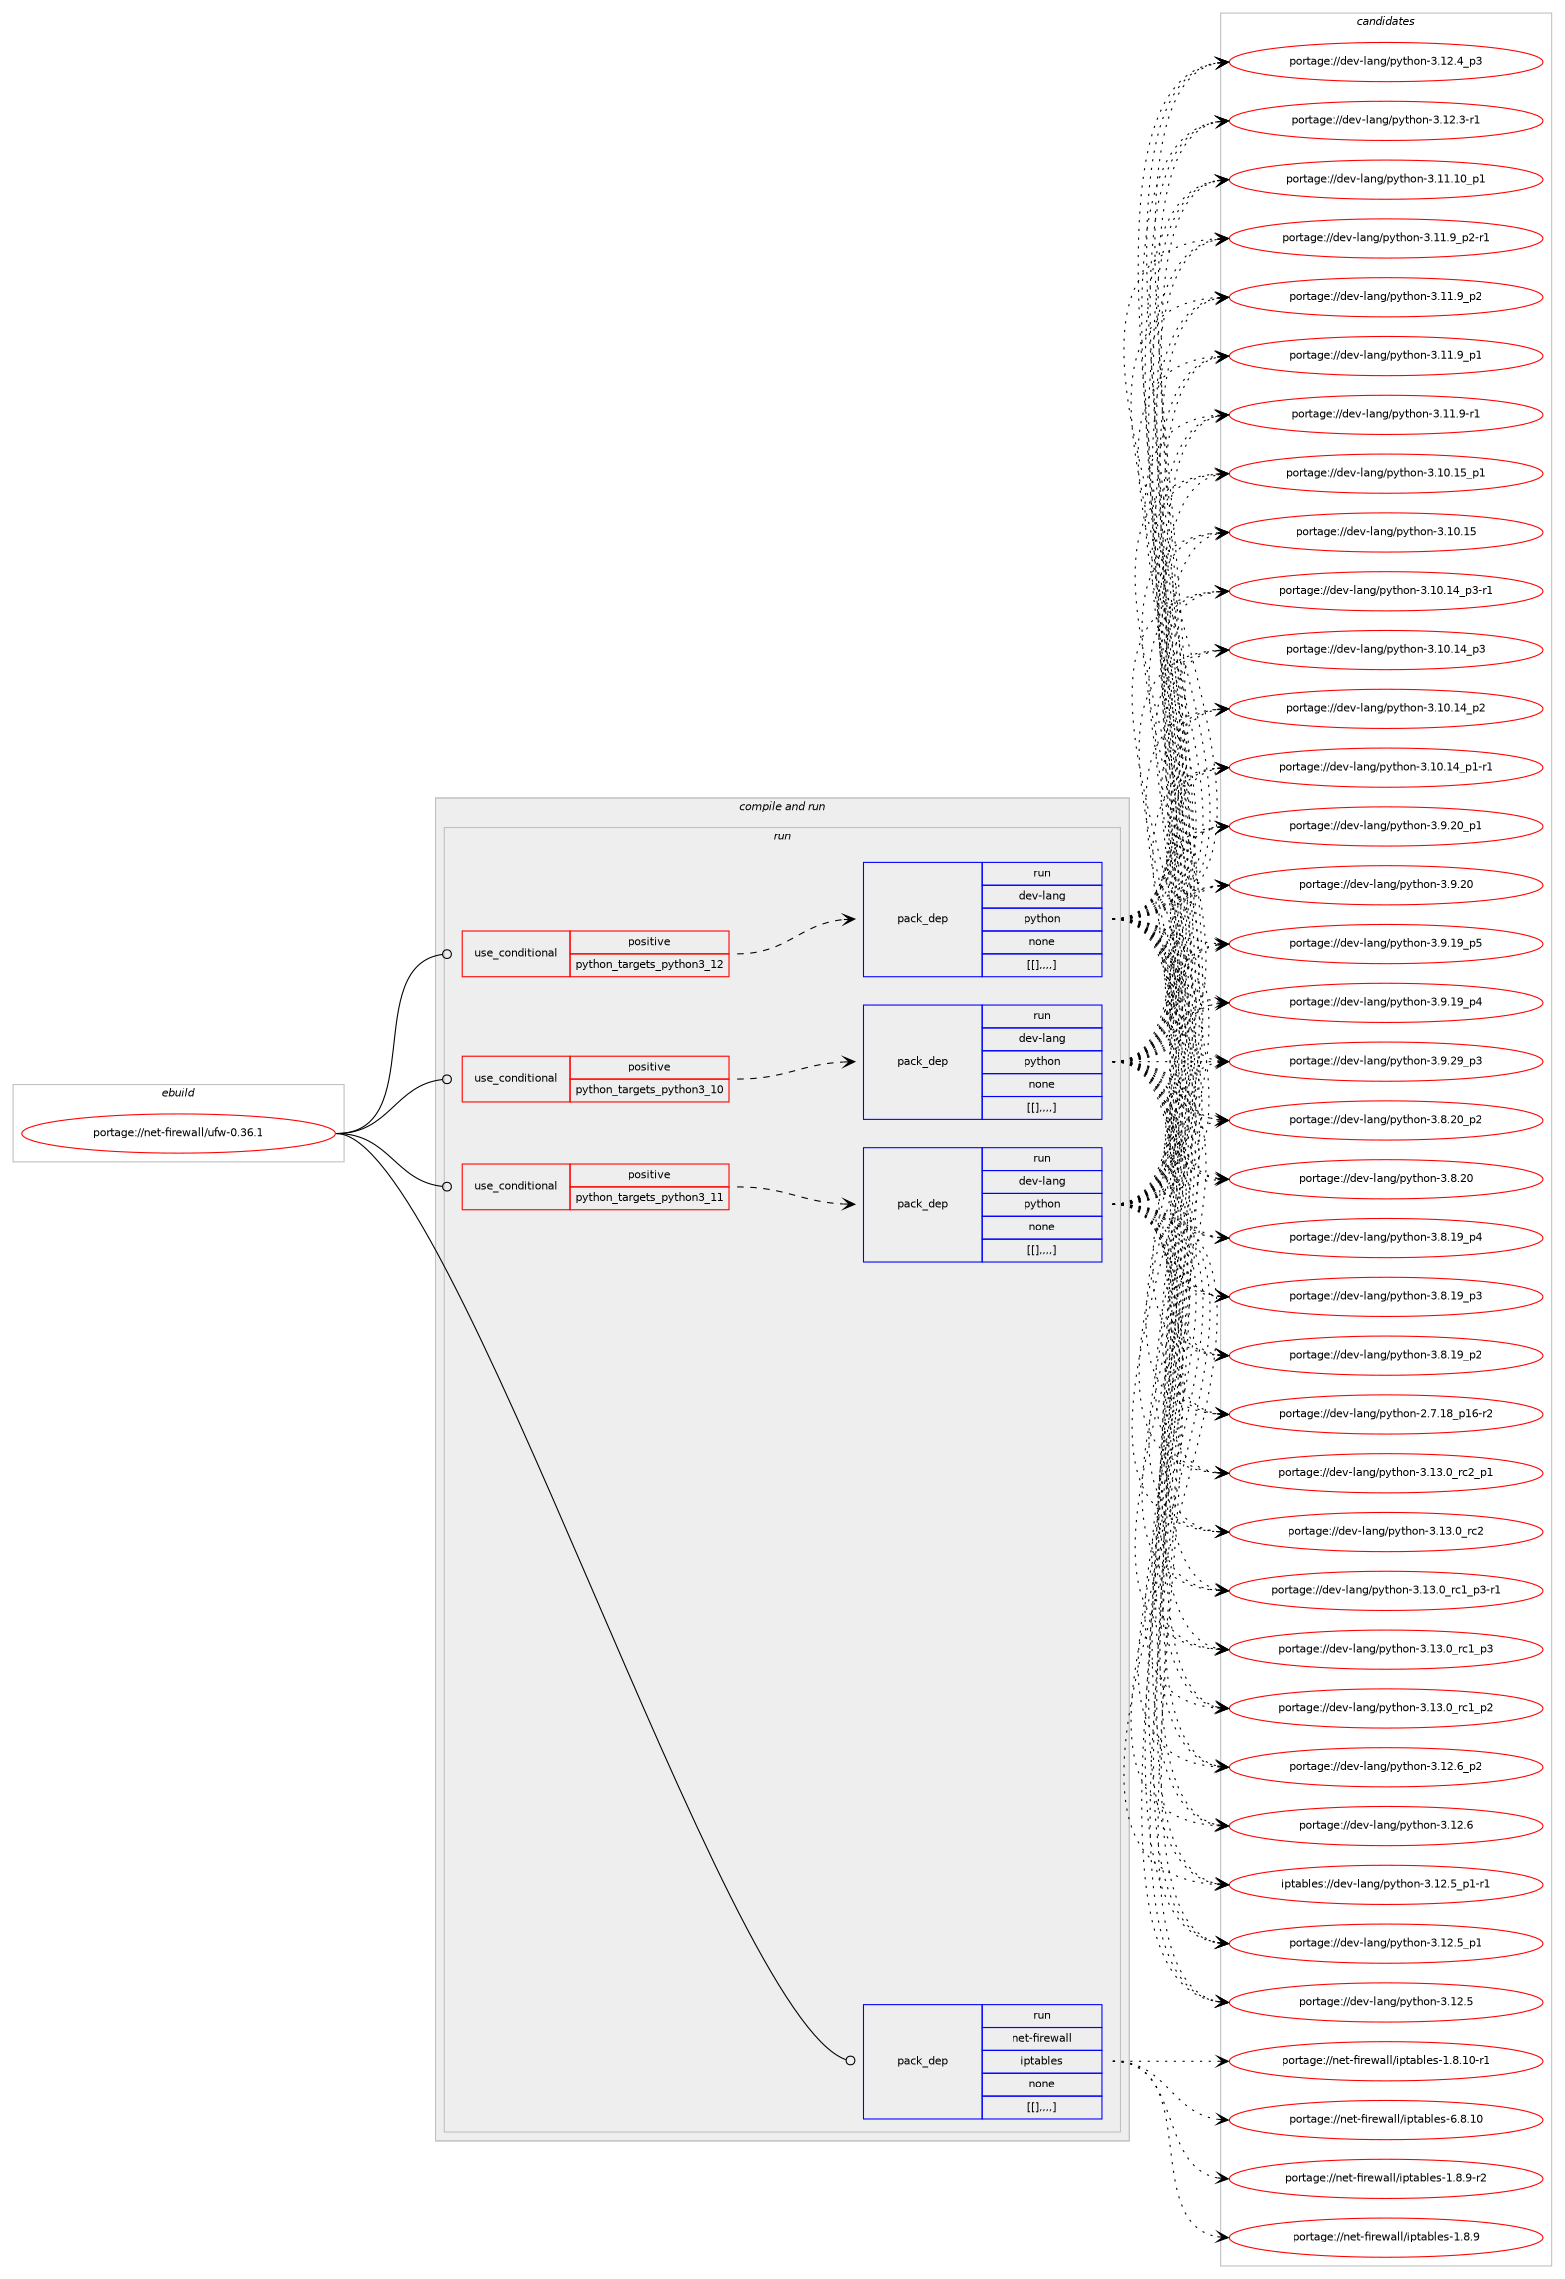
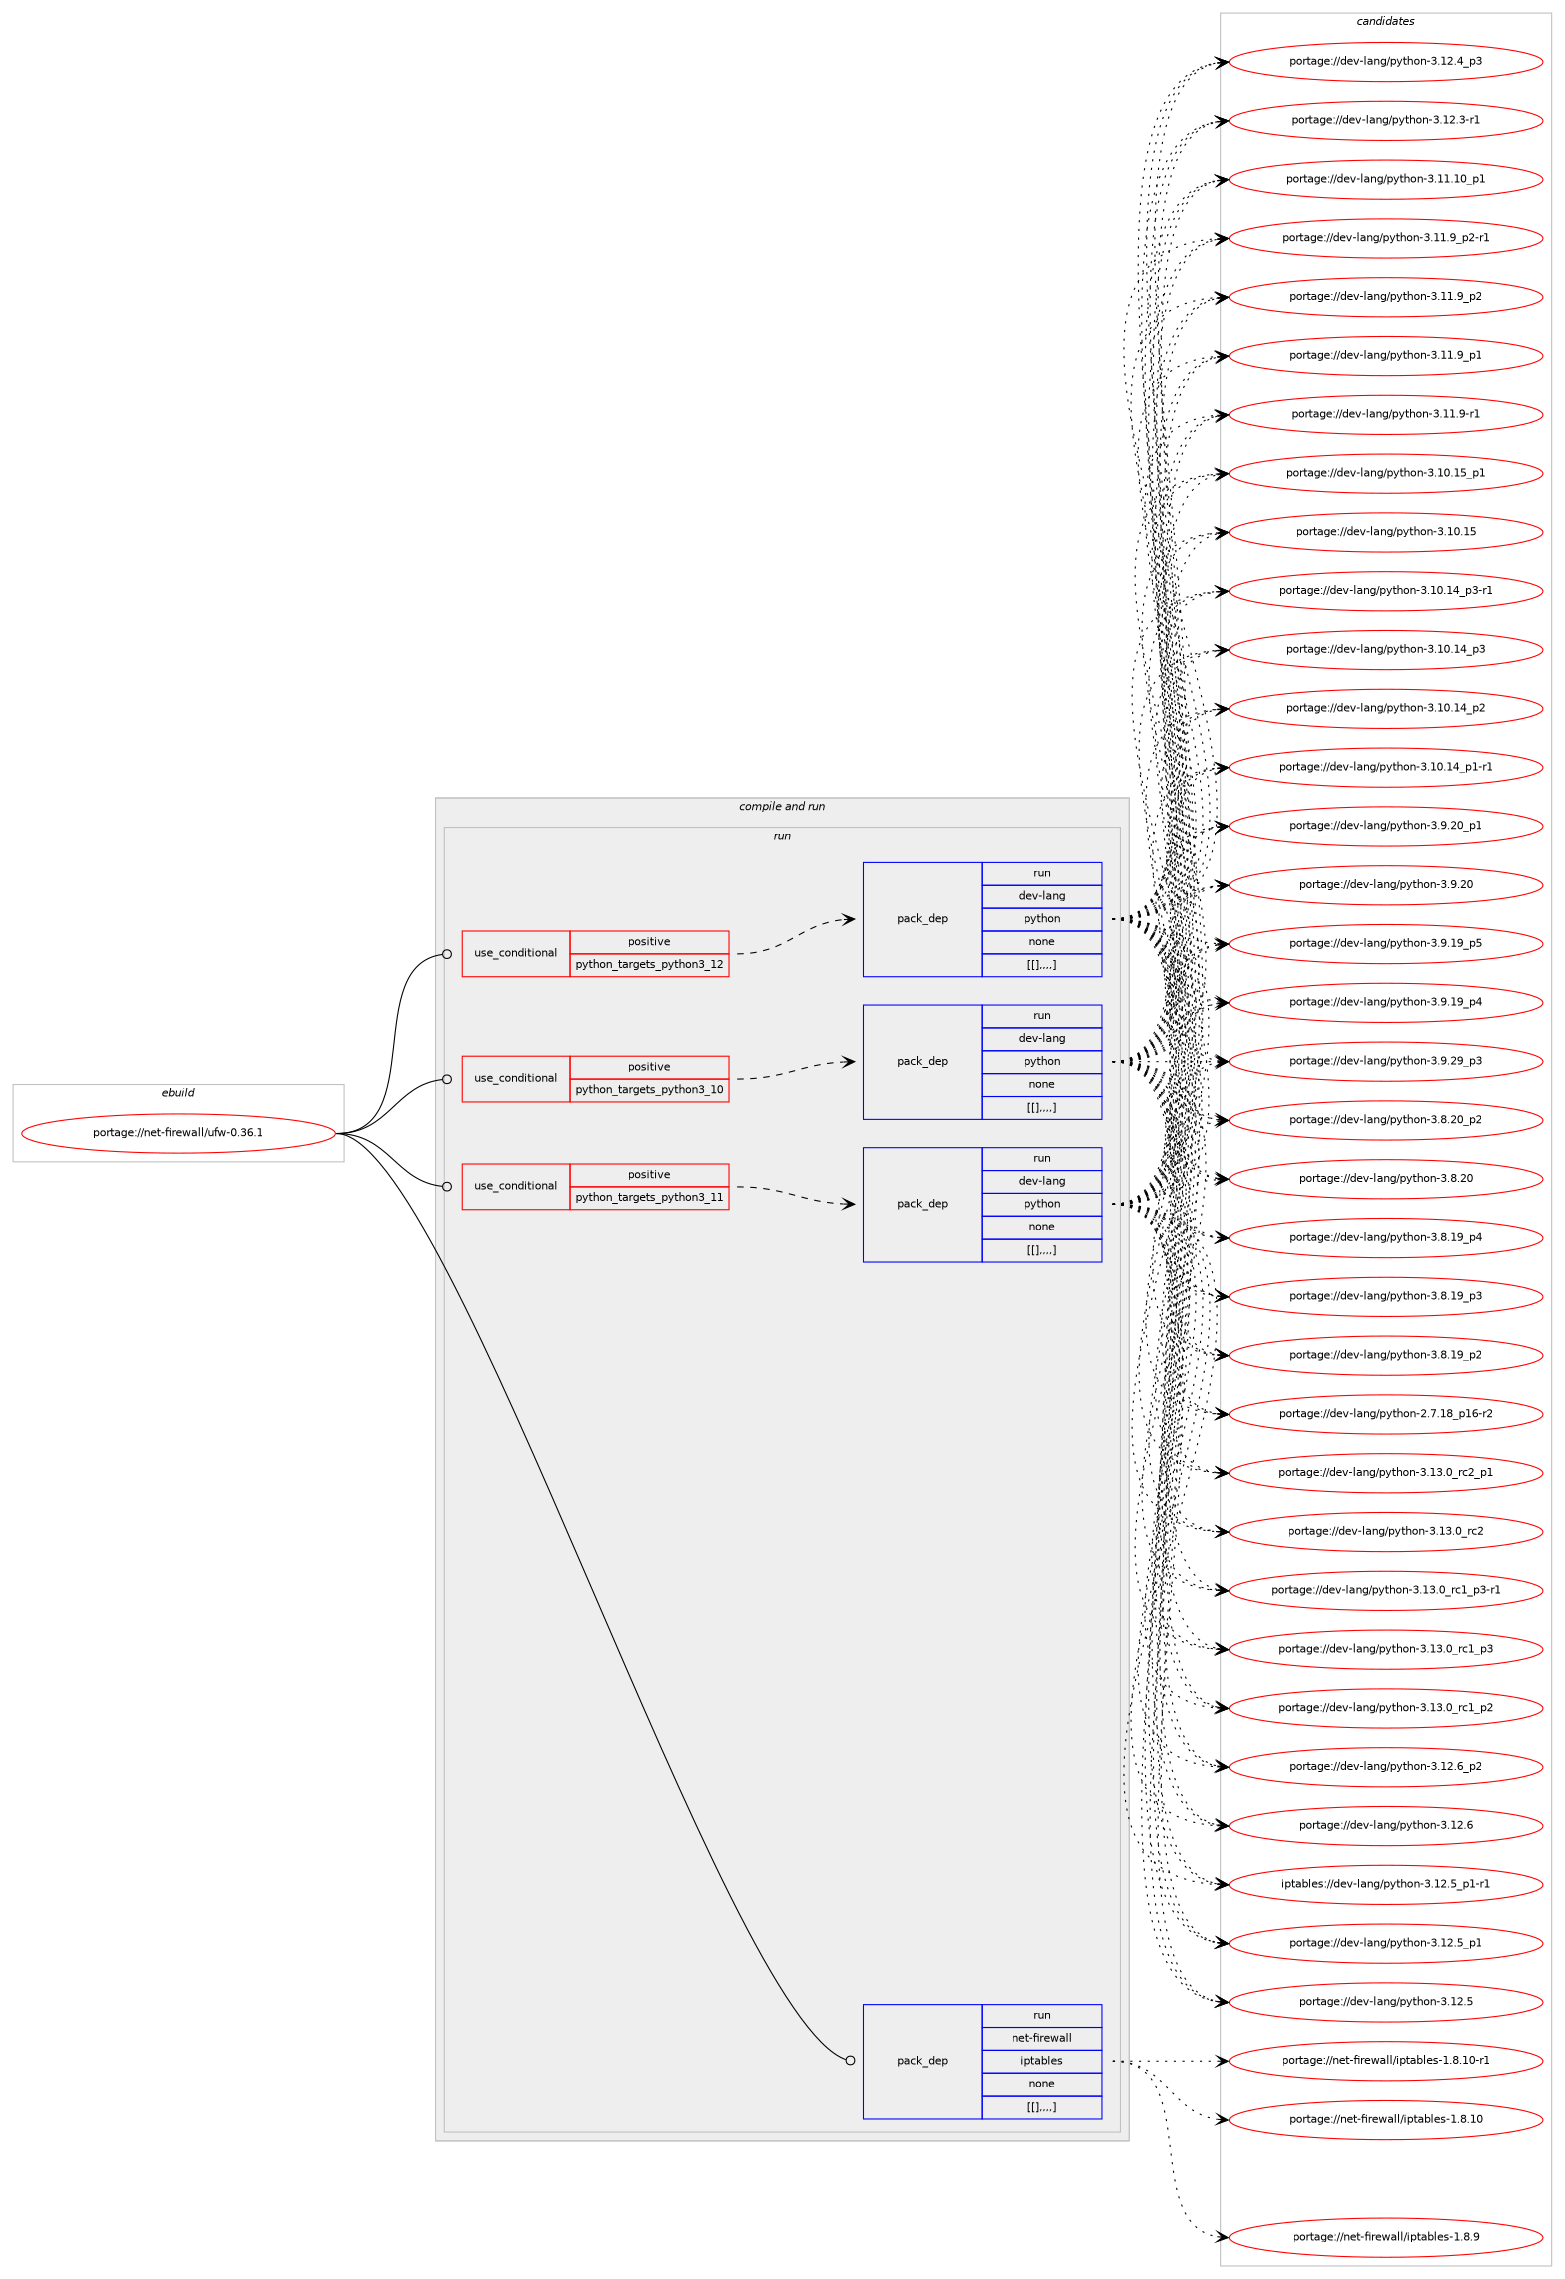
(1386, 2120) -> (1386, 2120)
(1386, 2179) -> none
